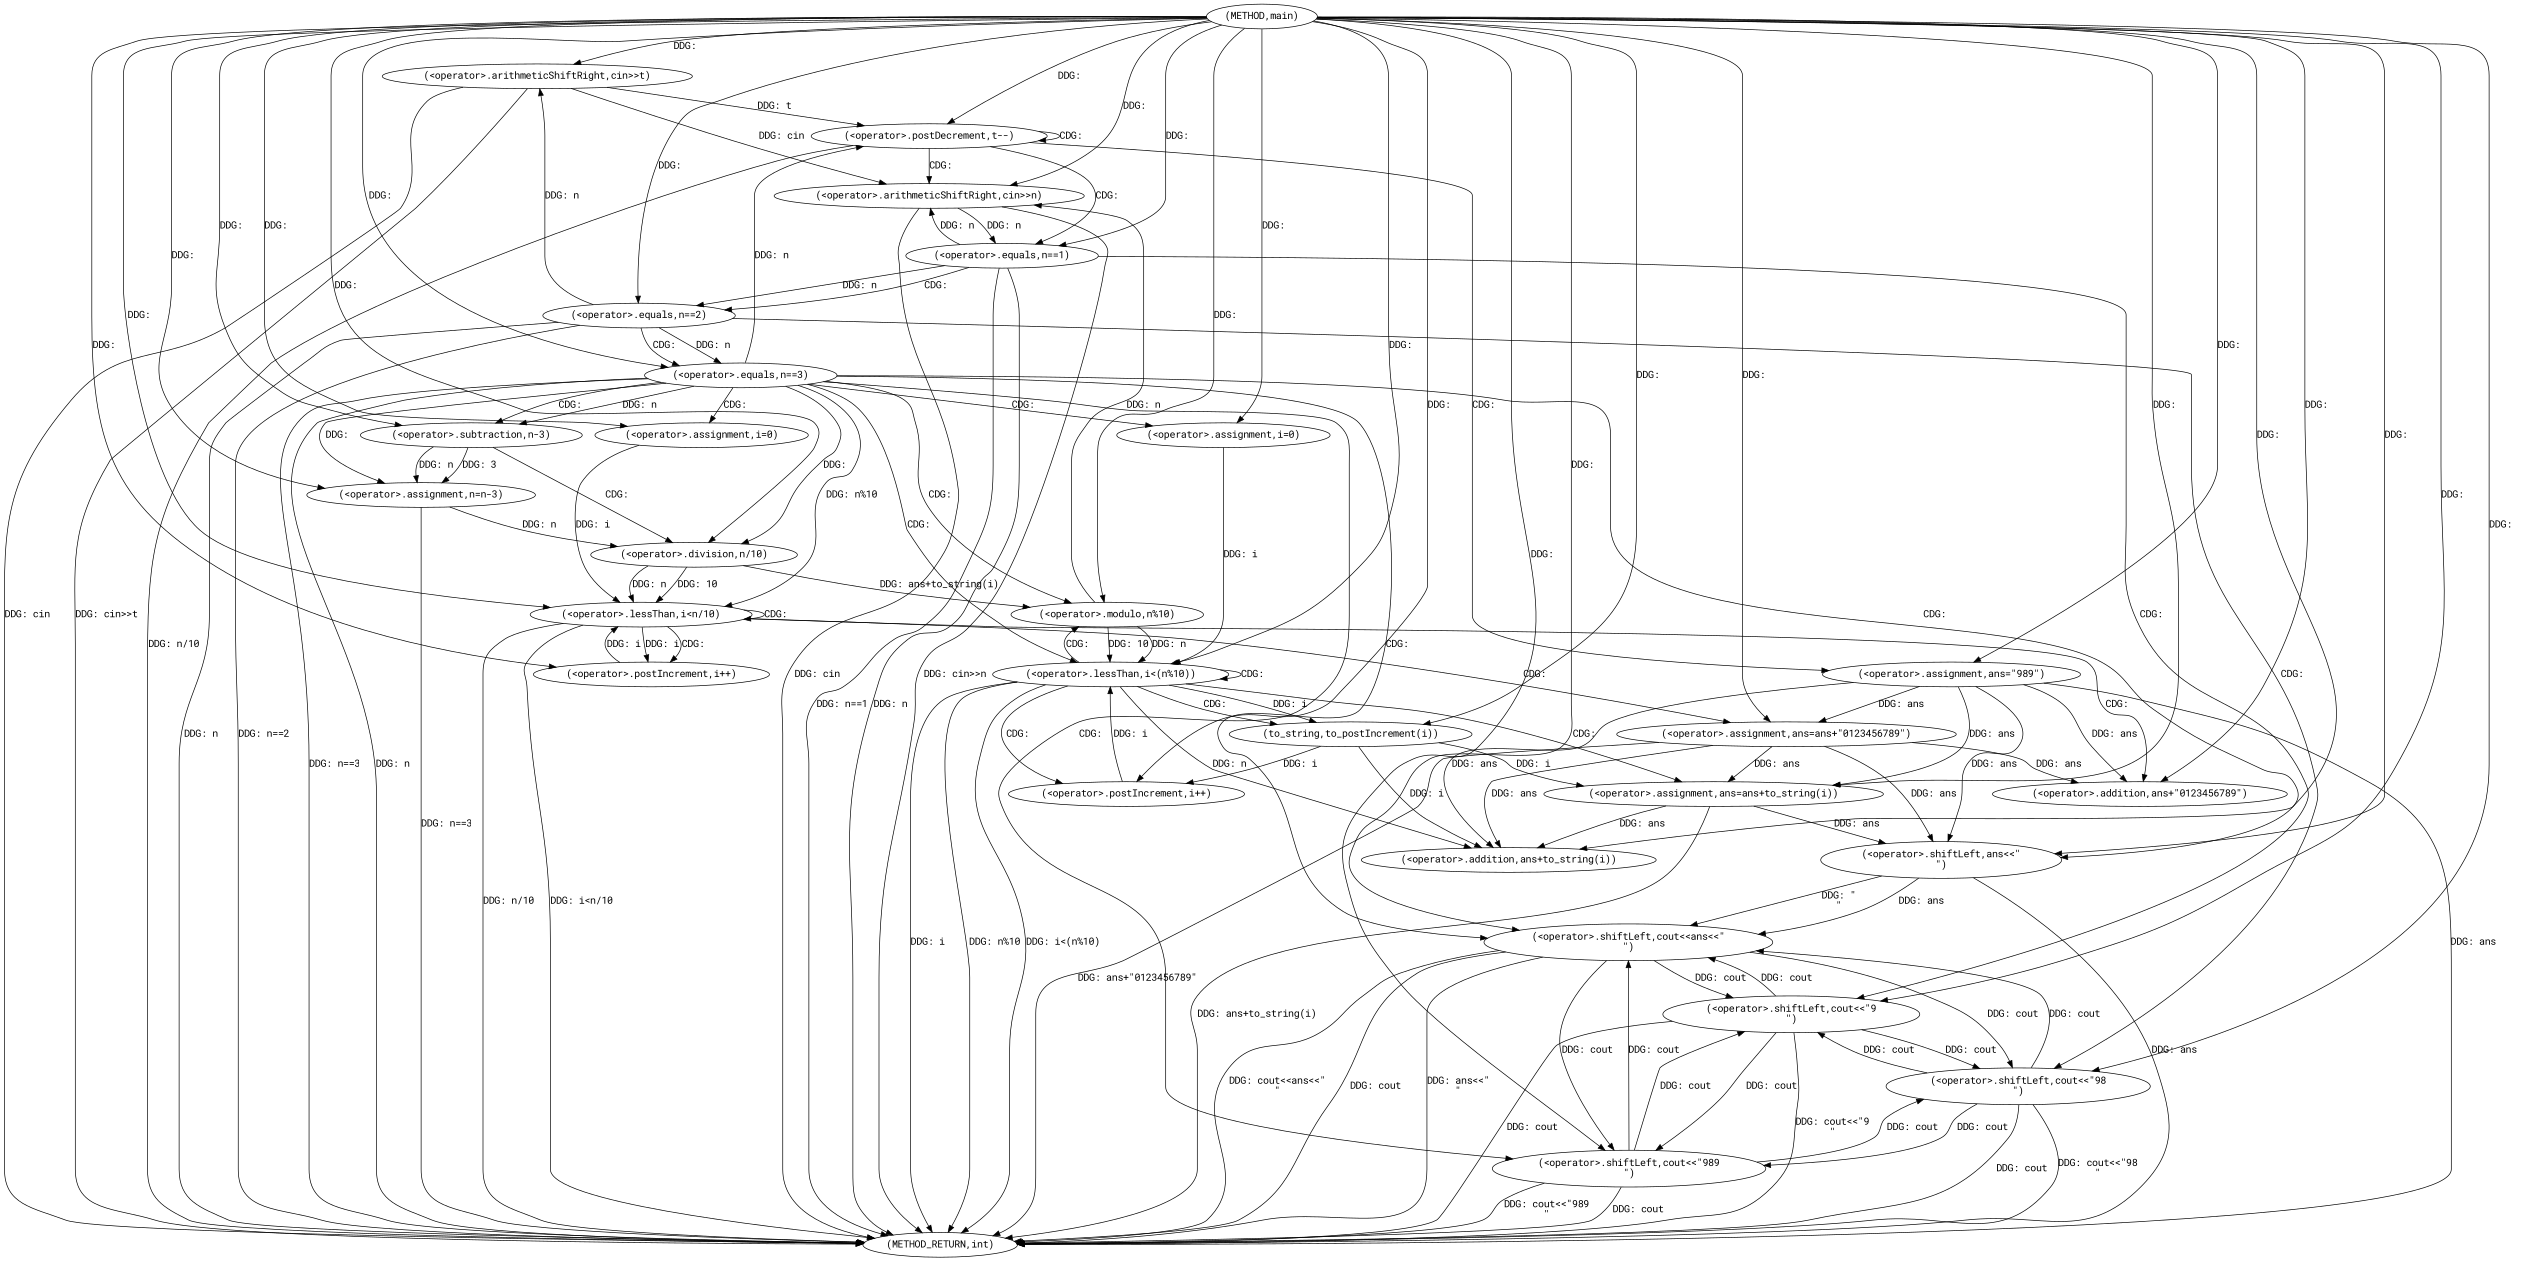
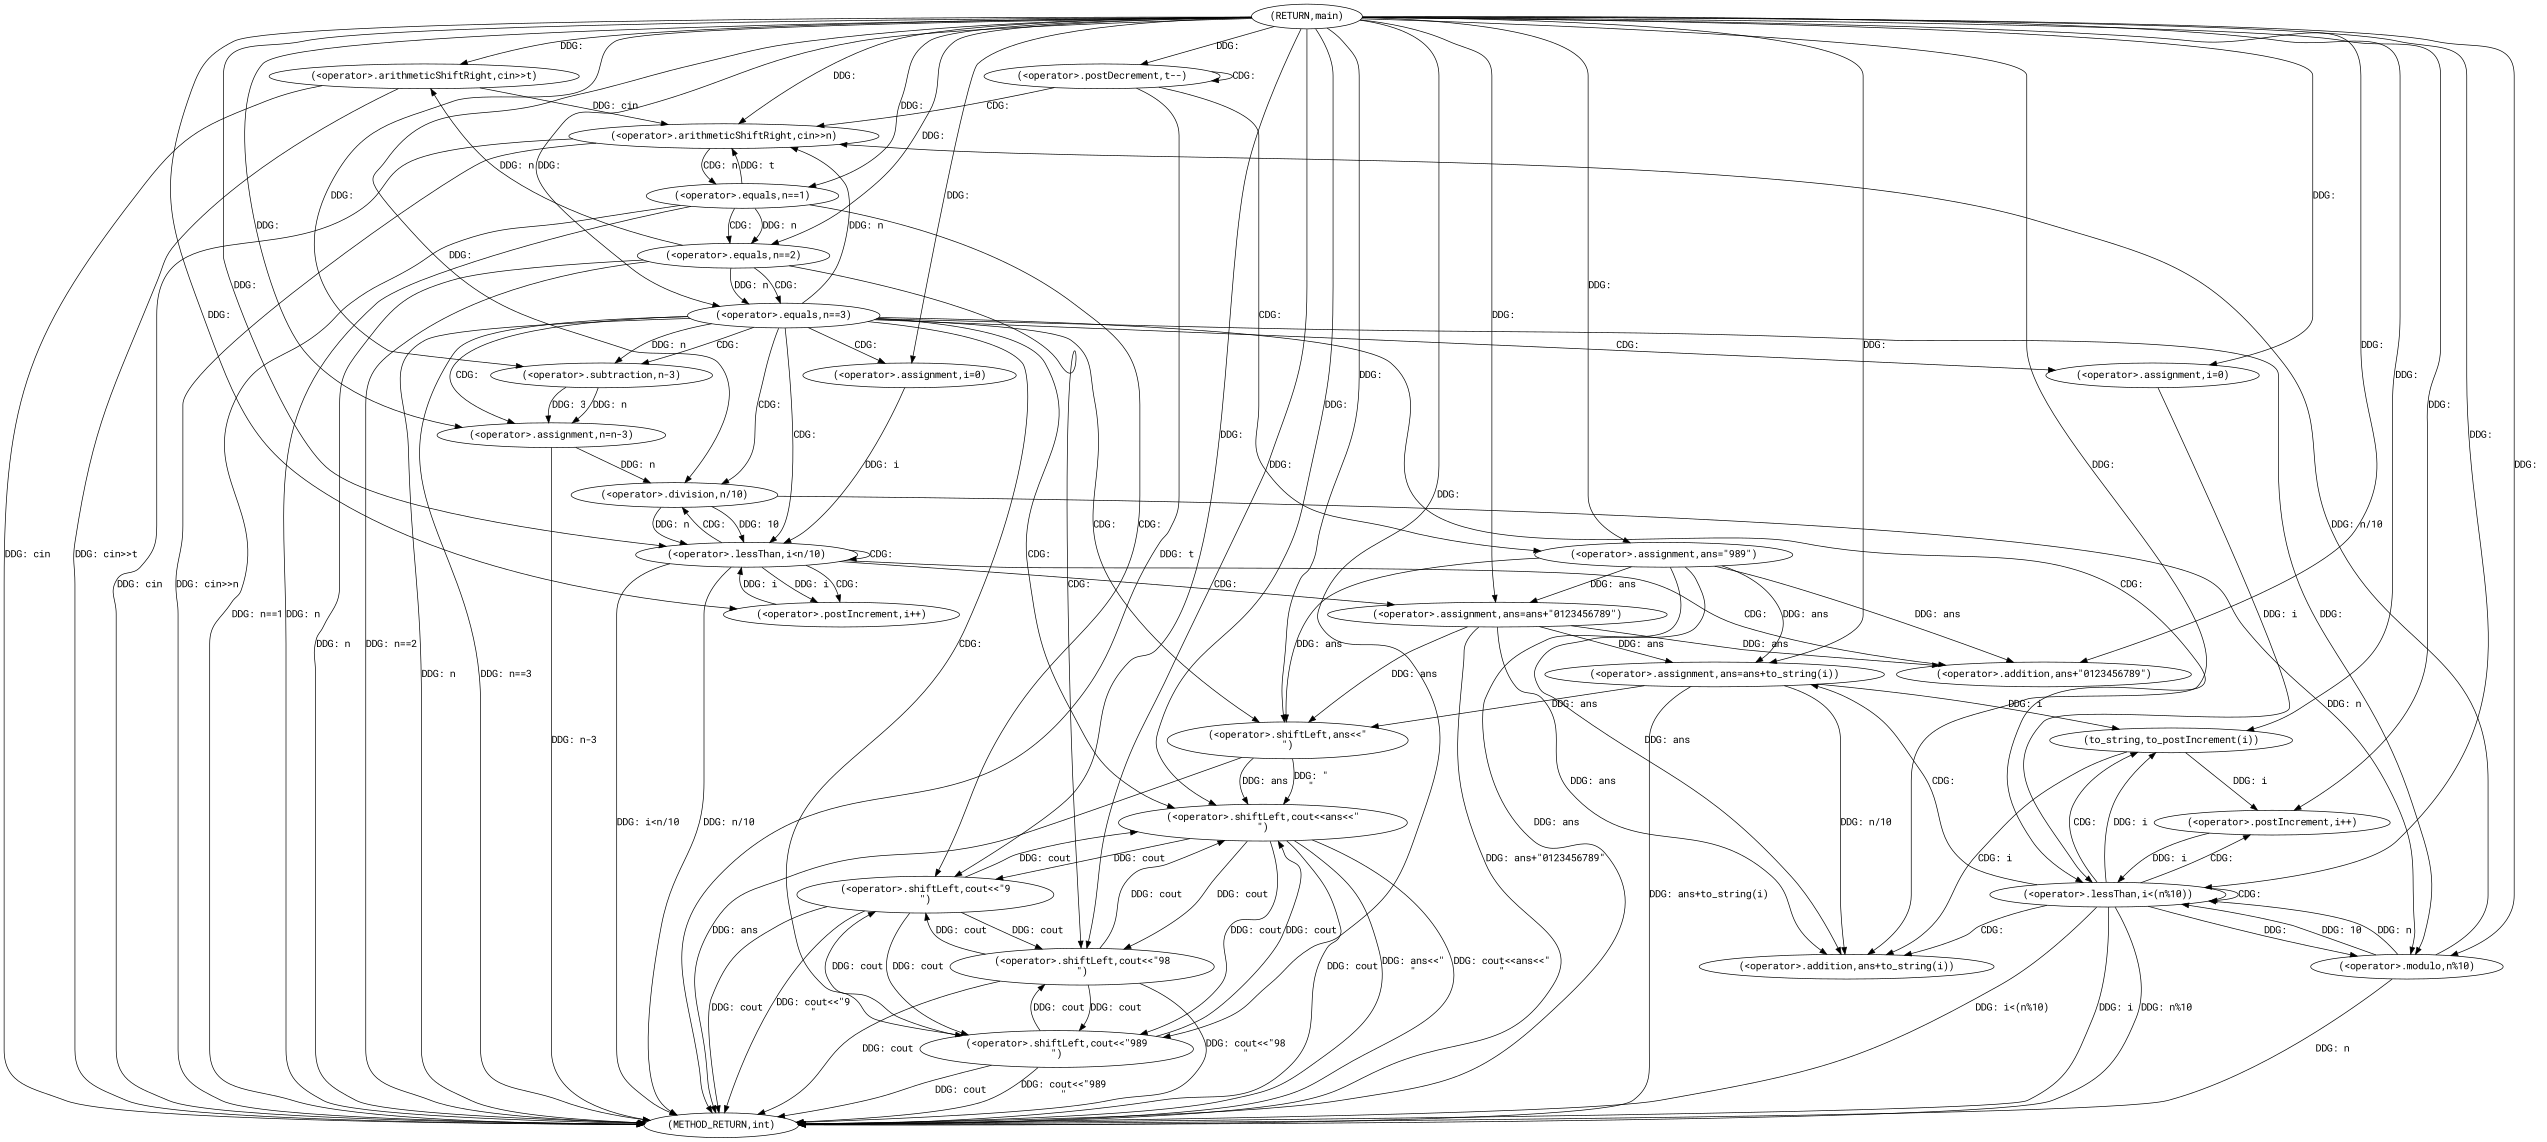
(1262, 16) -> (1307, 16)
(732, 106) -> none
(1083, 177) -> none
(755, 221) -> (848, 221)
(957, 226) -> (758, 166)
(1004, 226) -> (720, 166)
(1144, 405) -> (2357, 525)
(340, 435) -> (470, 375)
(838, 465) -> (773, 405)
(852, 495) -> (808, 435)
(943, 495) -> (2334, 615)
(584, 496) -> (702, 530)
(939, 585) -> (2344, 704)
(174, 645) -> (1177, 555)
(1080, 645) -> (2278, 931)
(1230, 764) -> (1995, 931)
(1508, 764) -> (1966, 702)
(1427, 794) -> (1995, 859)
(447, 824) -> (574, 740)
(1642, 824) -> (1866, 823)
none -> (2020, 1110)
